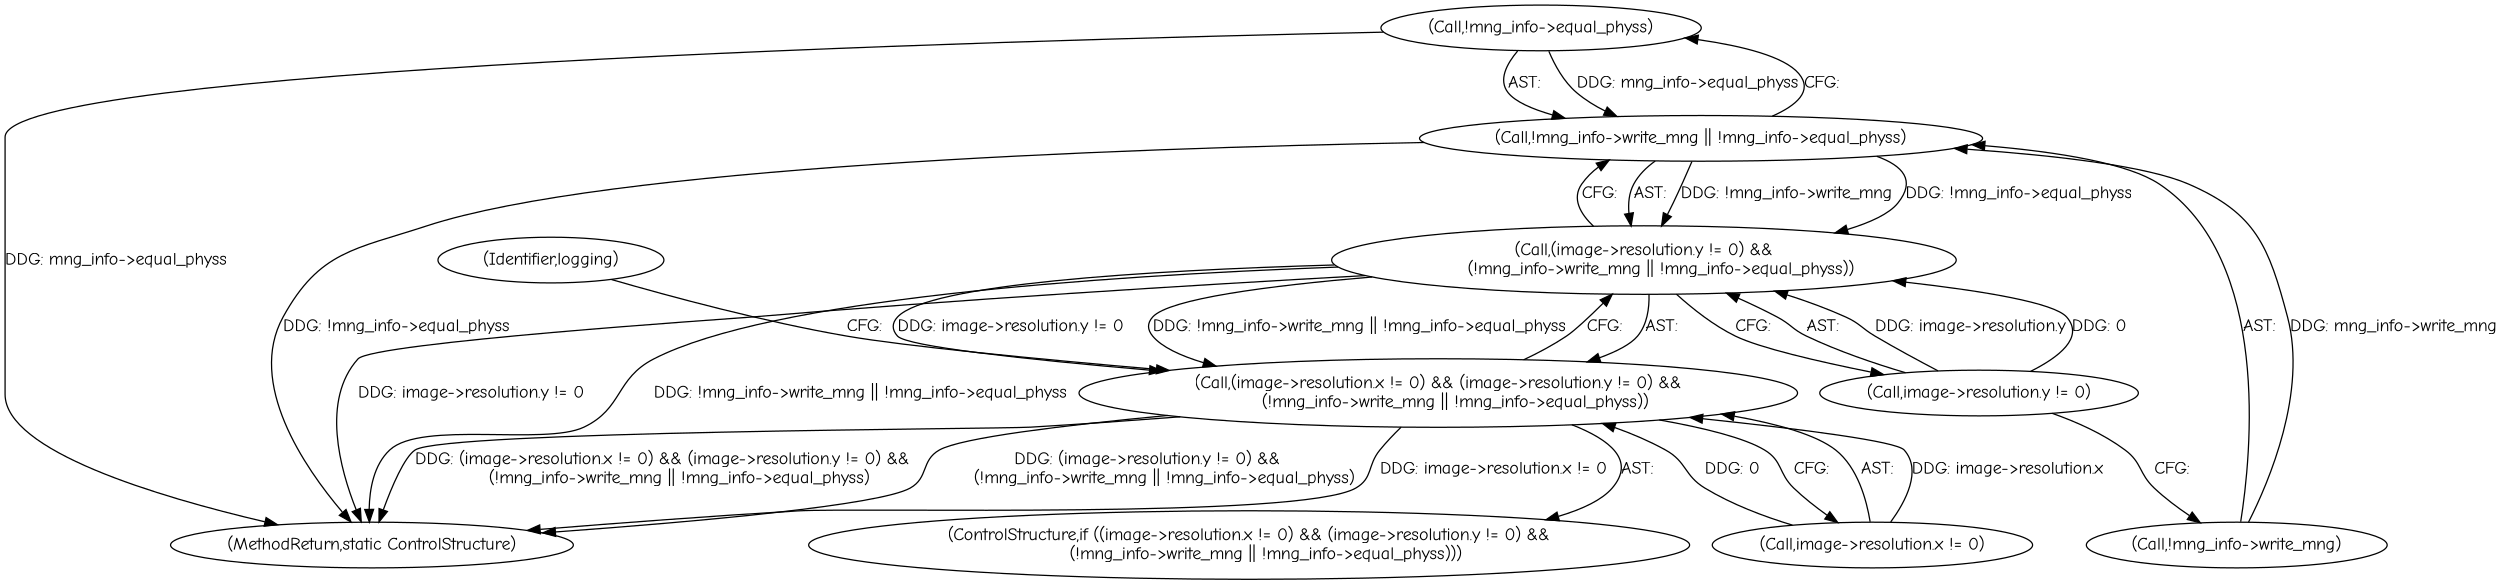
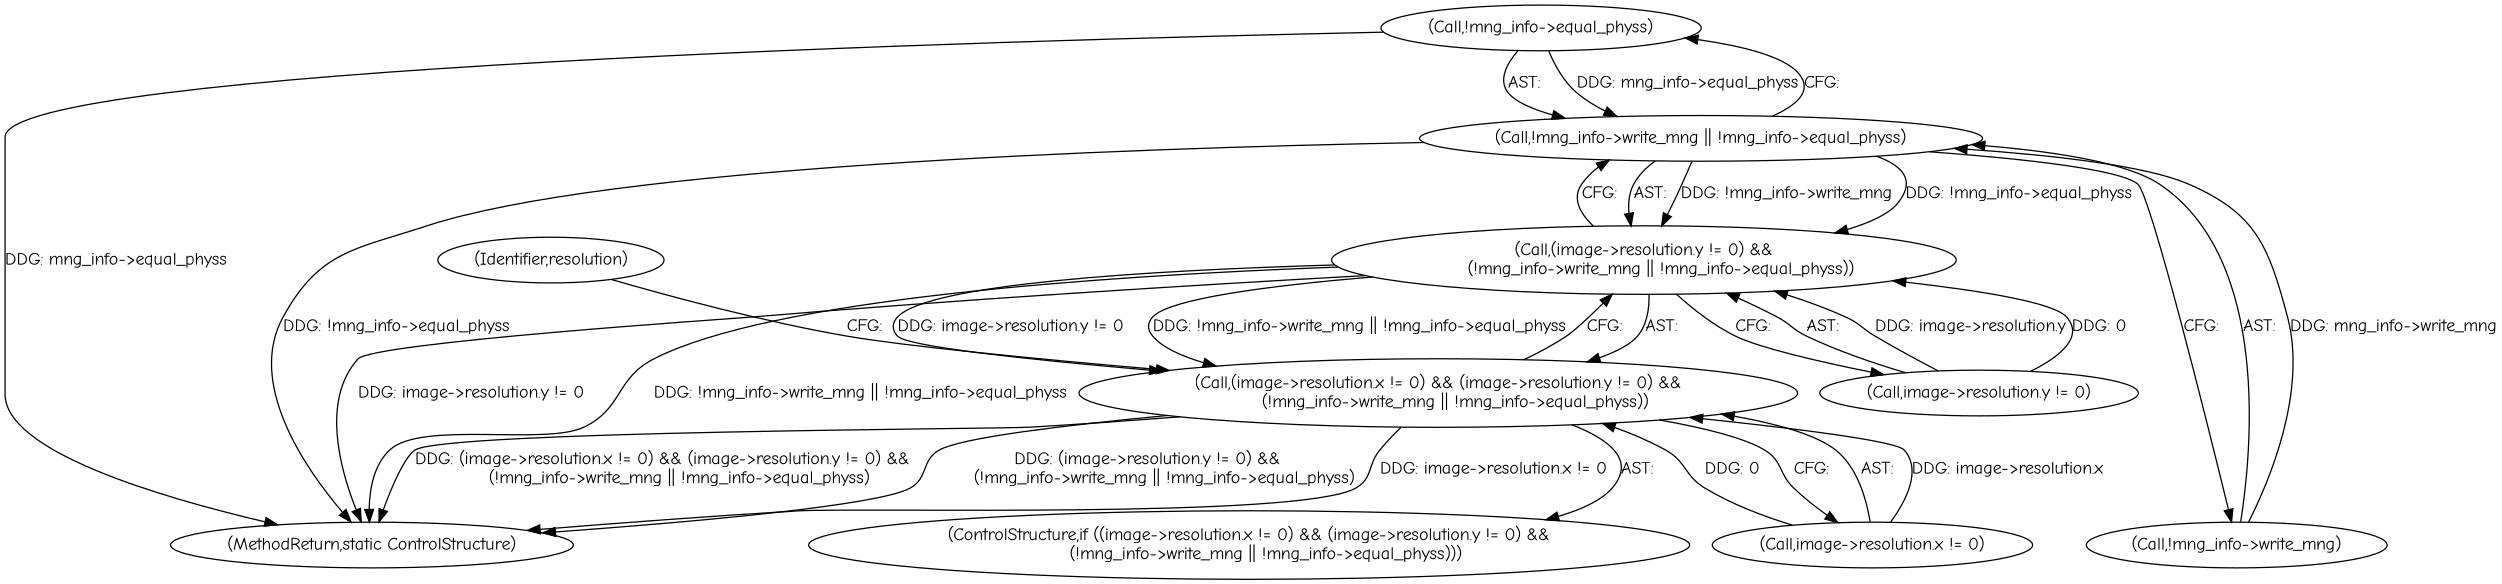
(551, 260) -> (551, 260)
(2129, 454) -> (2159, 243)
